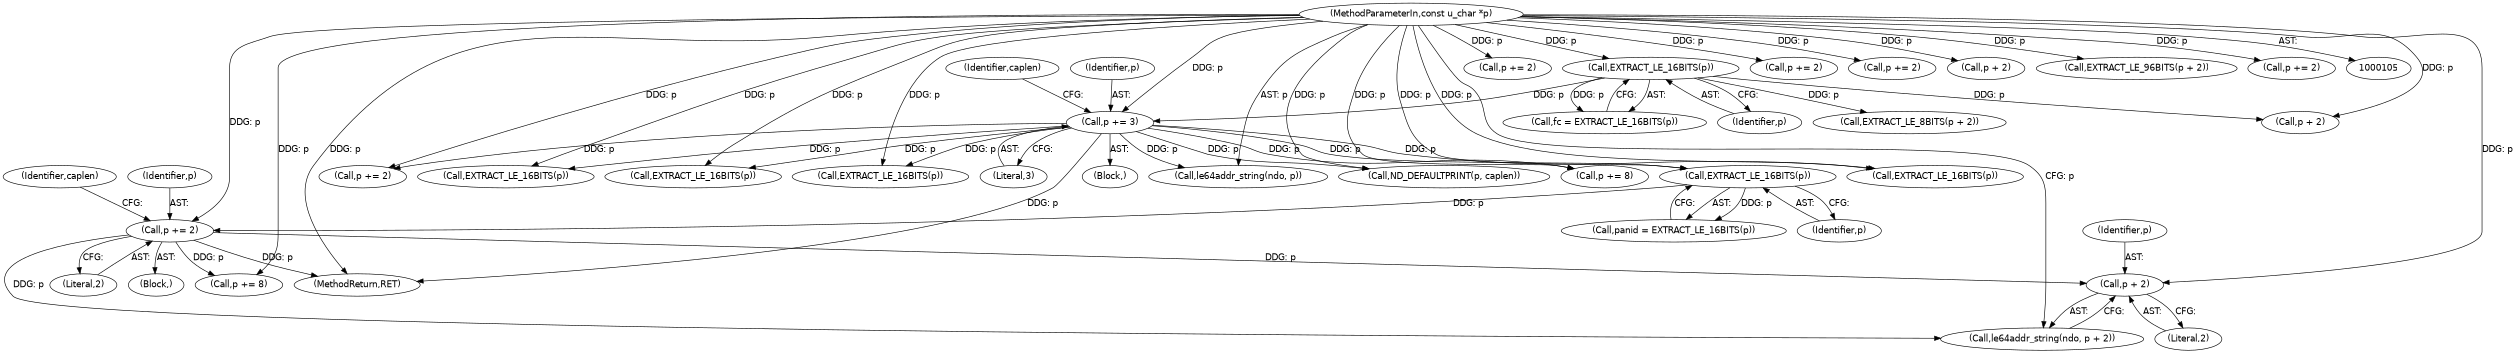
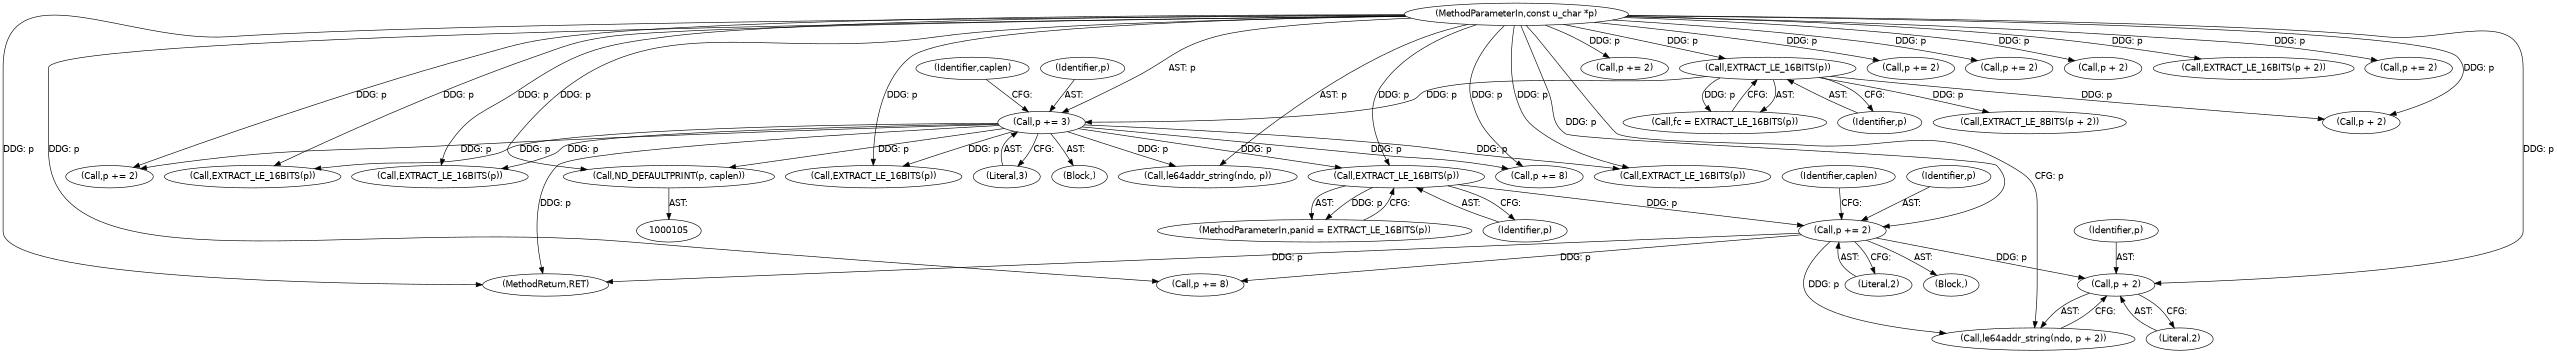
(1936, 26) -> (669, 201)
(1208, 68) -> (1182, 68)
(2137, 68) -> (2254, 68)
(1674, 231) -> (1315, 231)
